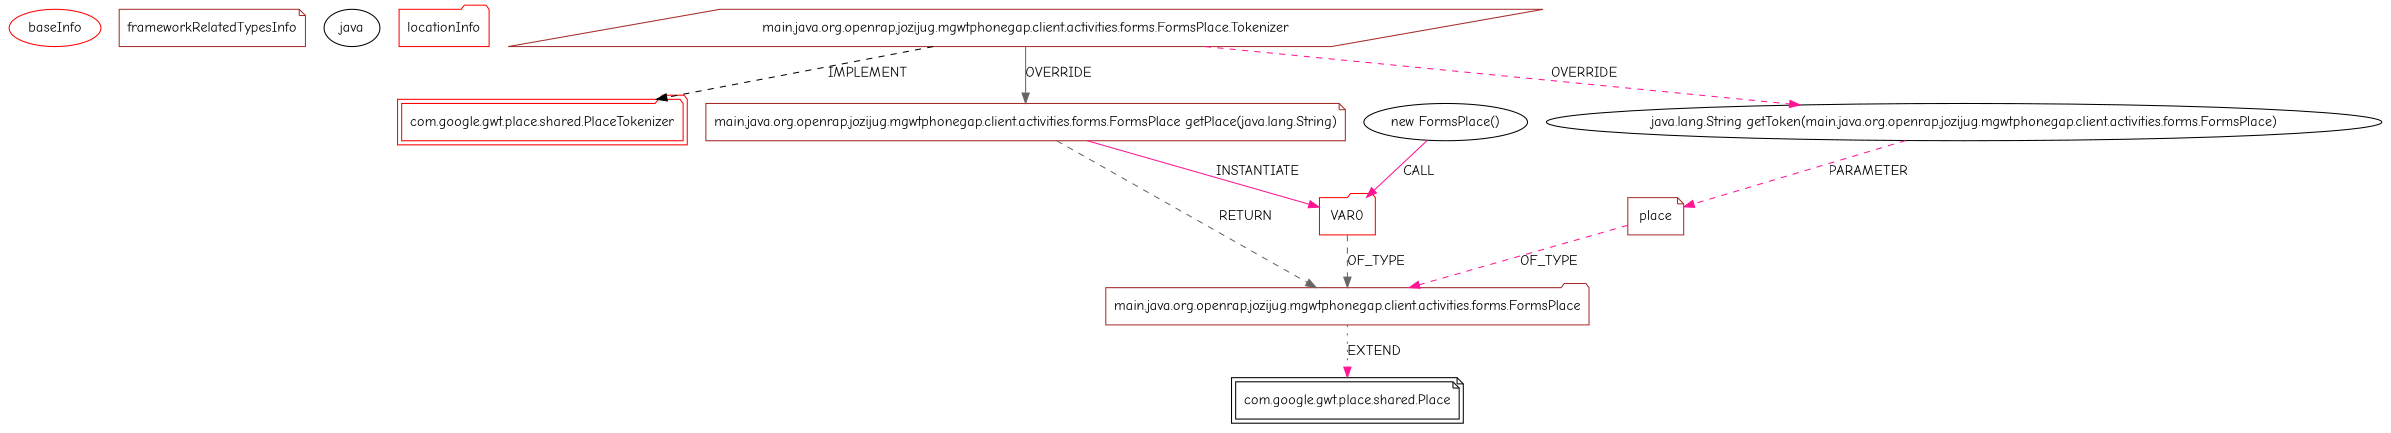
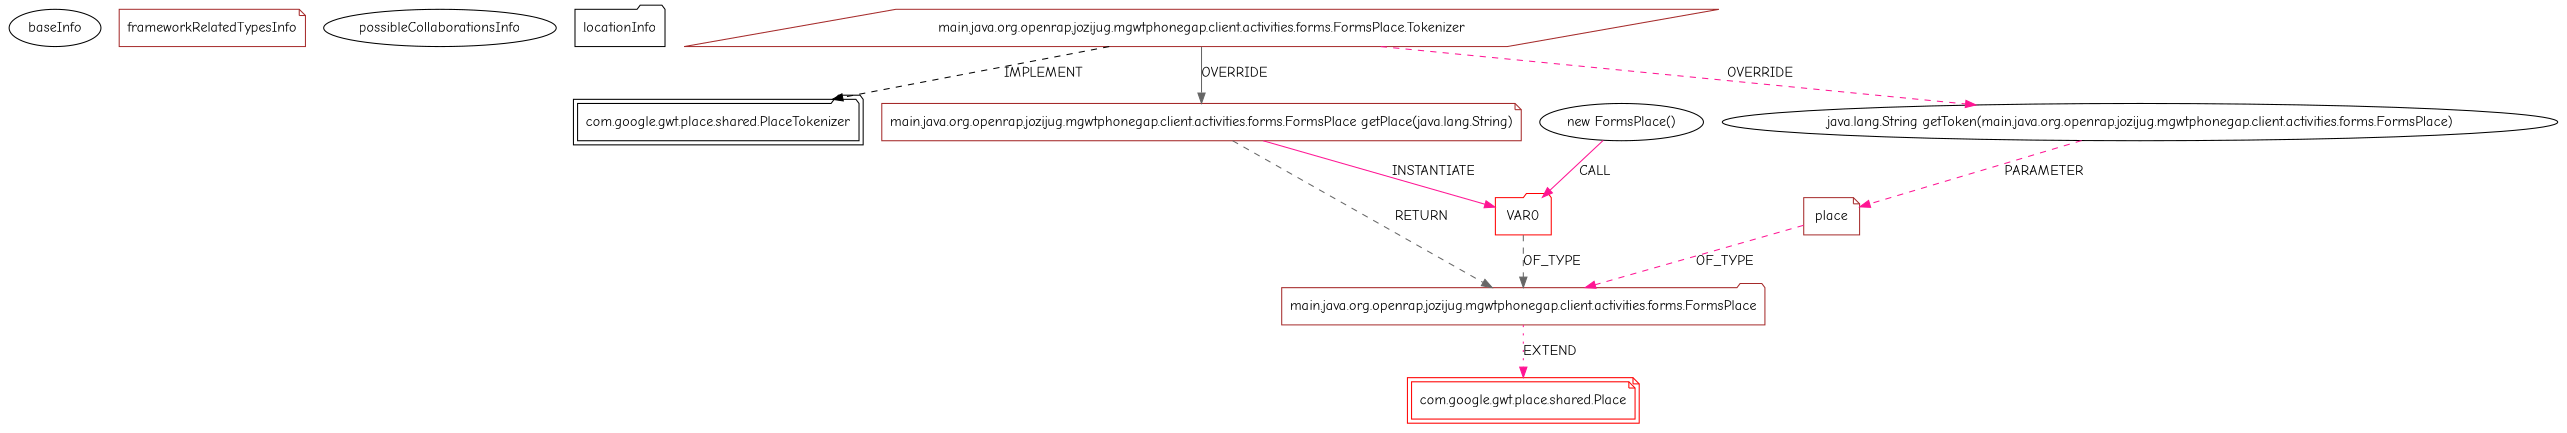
(55, 28) -> (55, 28)
(352, 28) -> (440, 28)
(444, 28) -> (620, 28)
(542, 122) -> (718, 122)
(1347, 400) -> (1523, 400)
